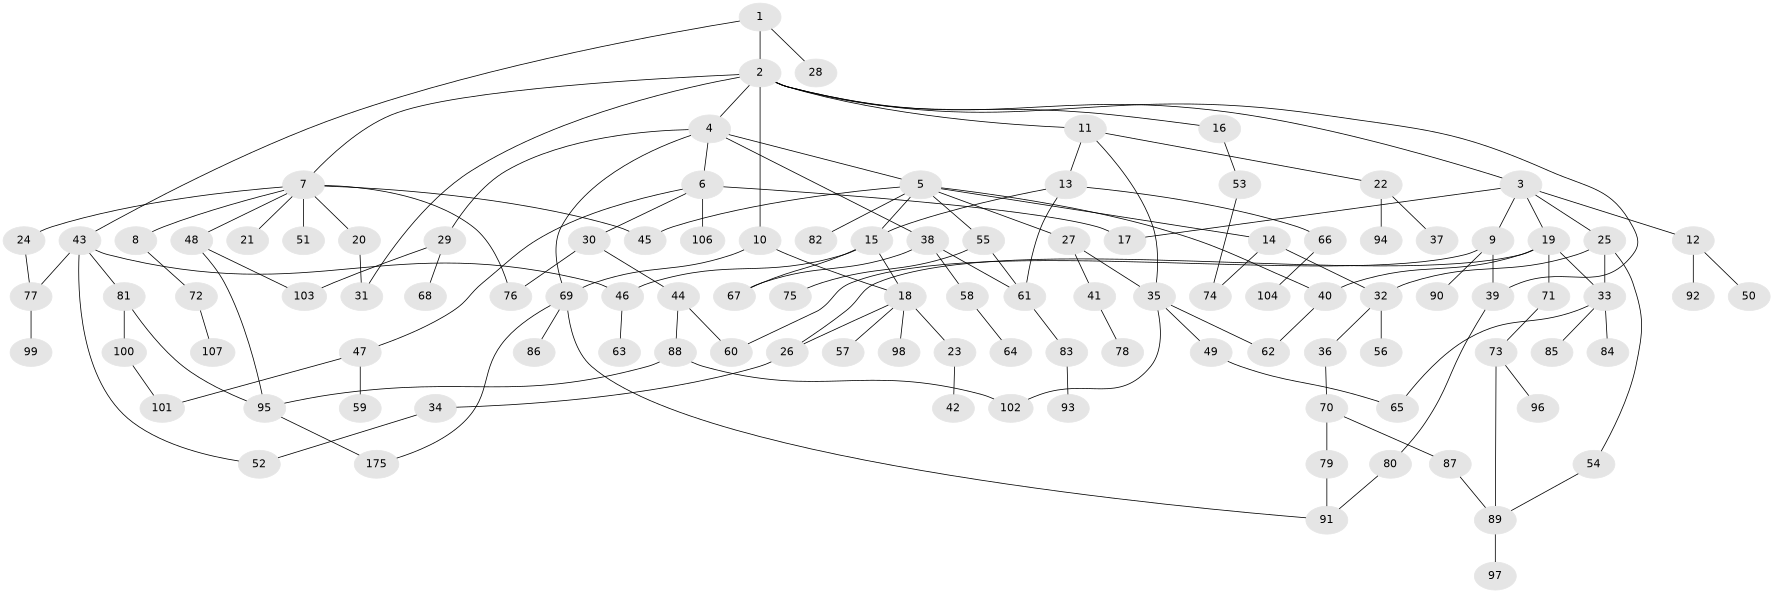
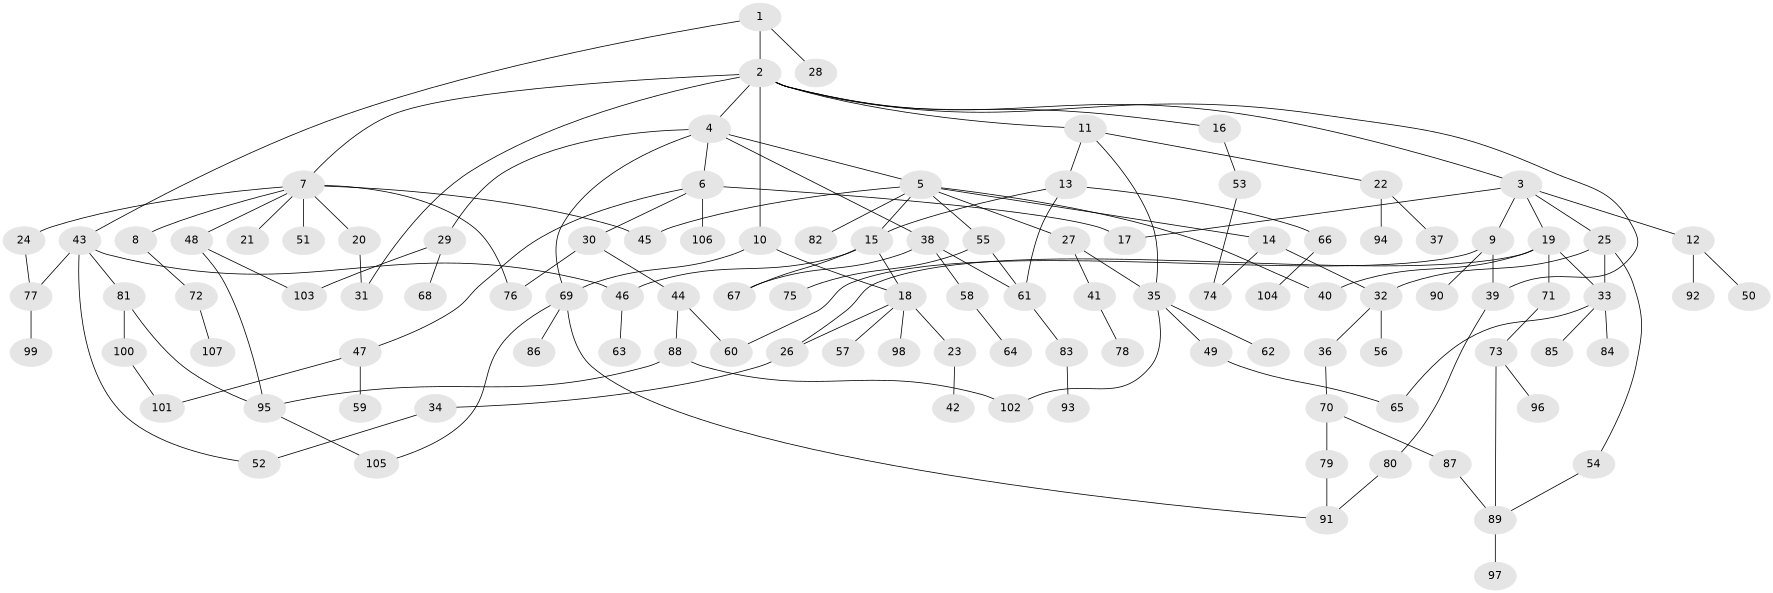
(1297, 325) -> none
(377, 464) -> (377, 464)
